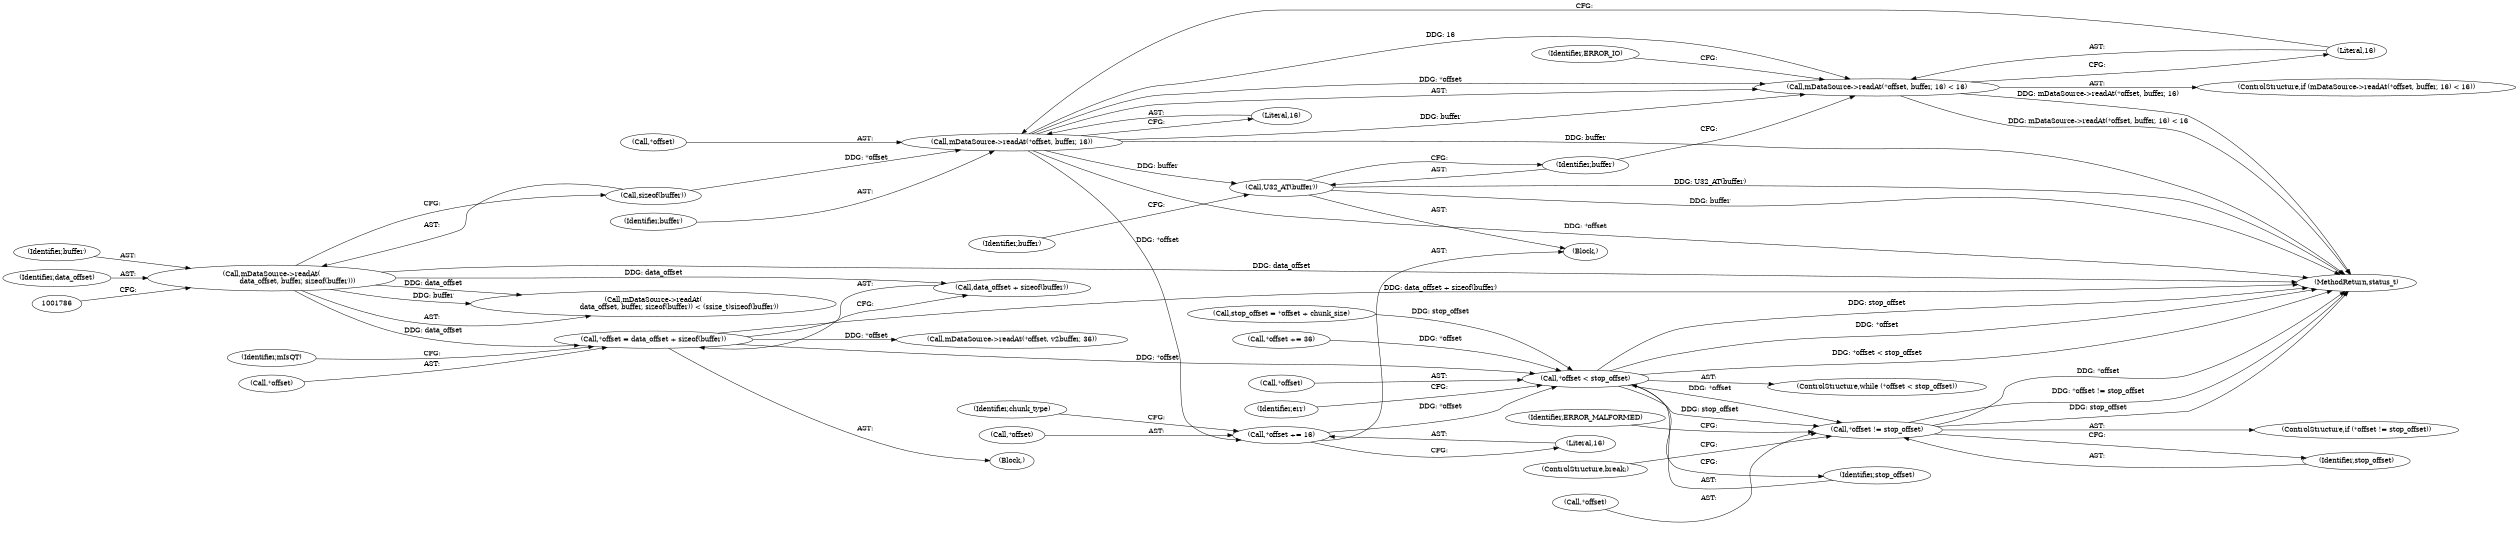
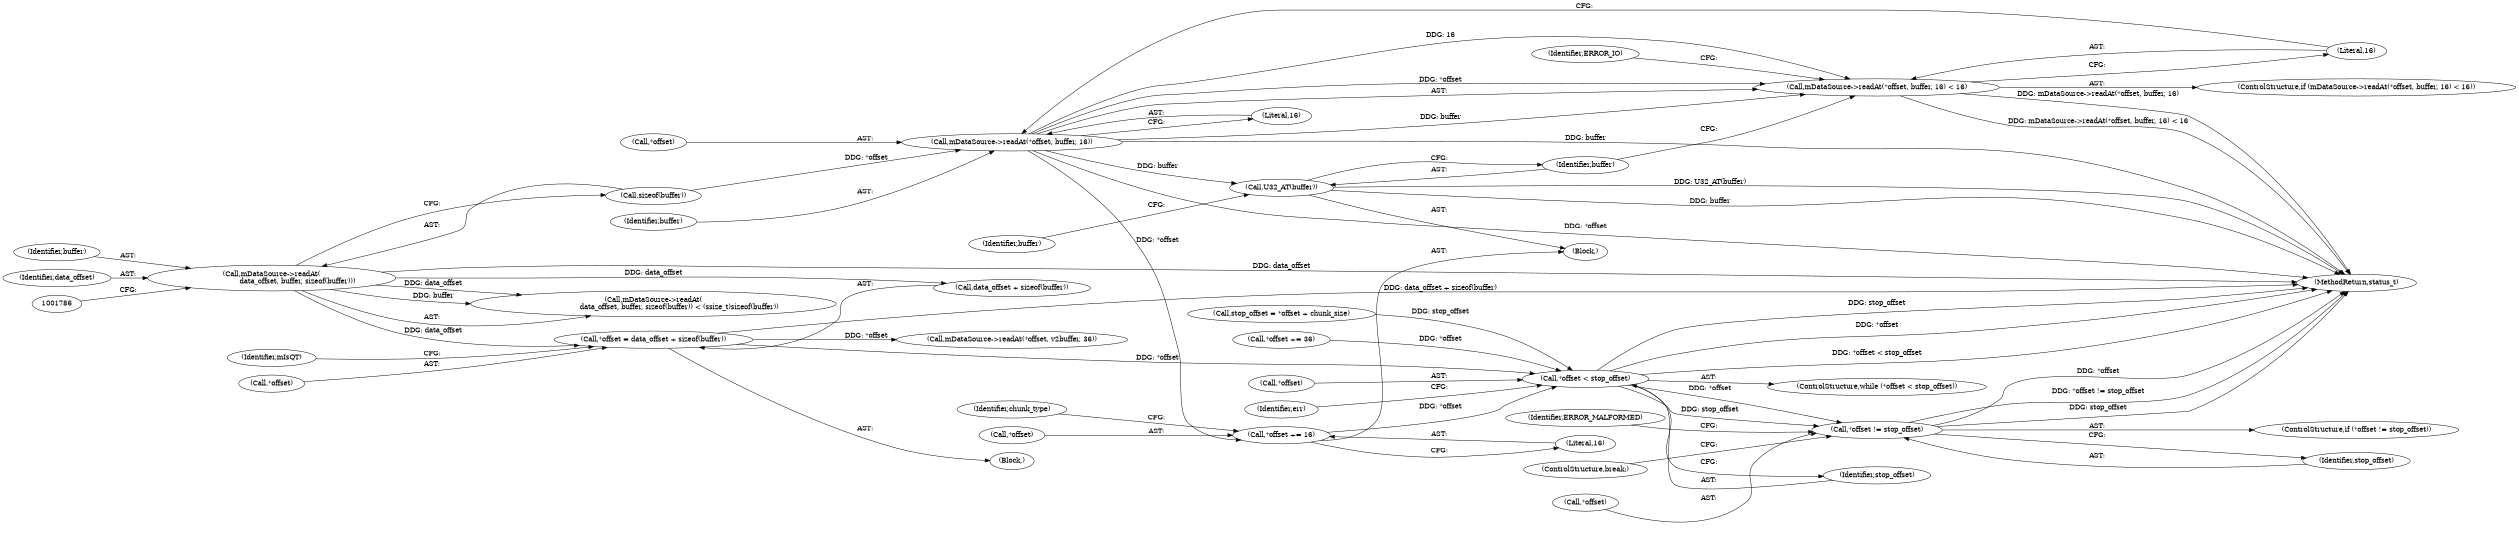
(854, 314) -> none
